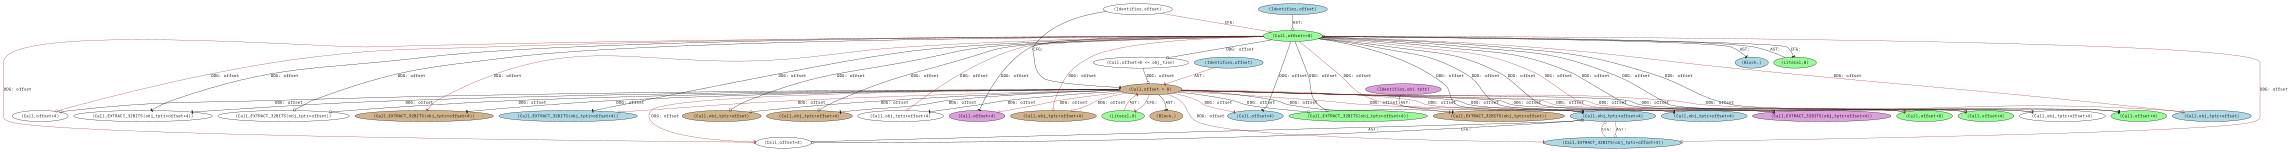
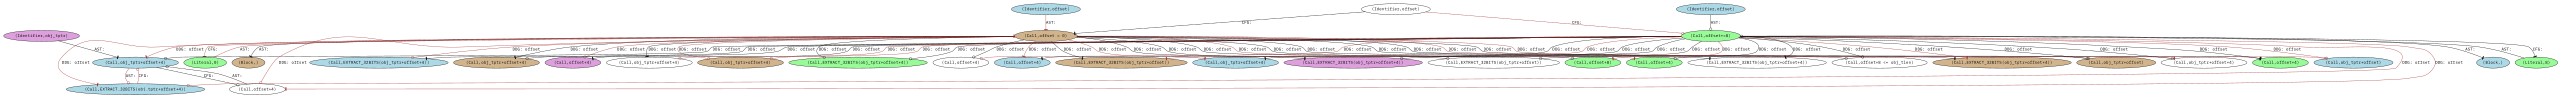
(1145, 75) -> (1306, 51)
